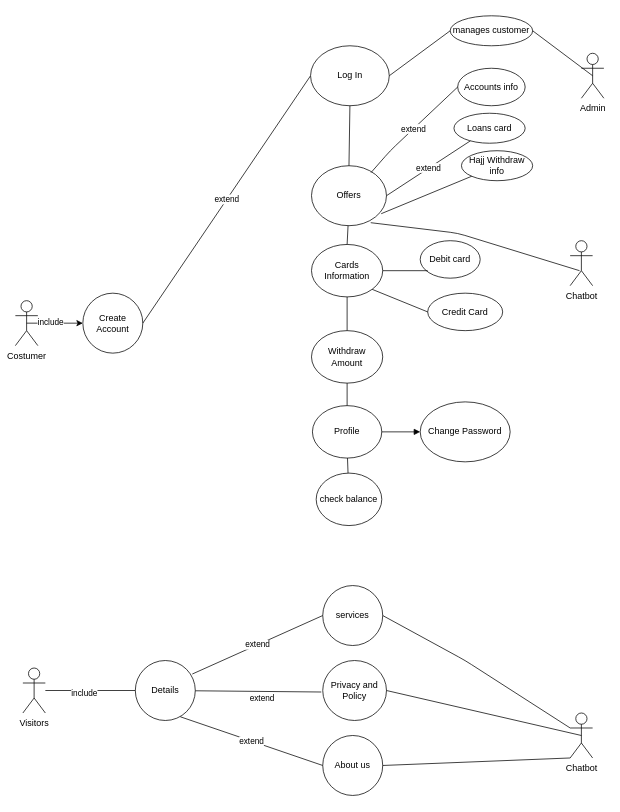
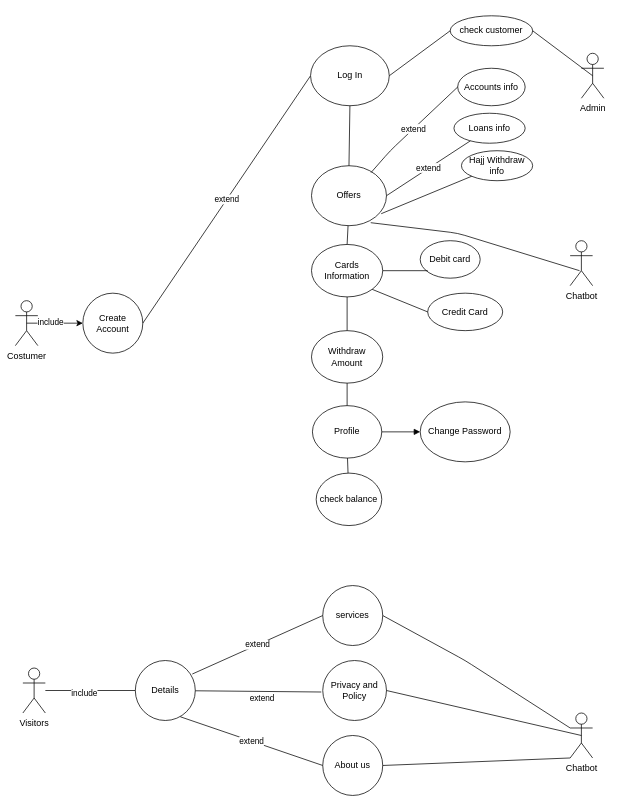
(492, 30) -> (492, 30)
(490, 128) -> (490, 128)
